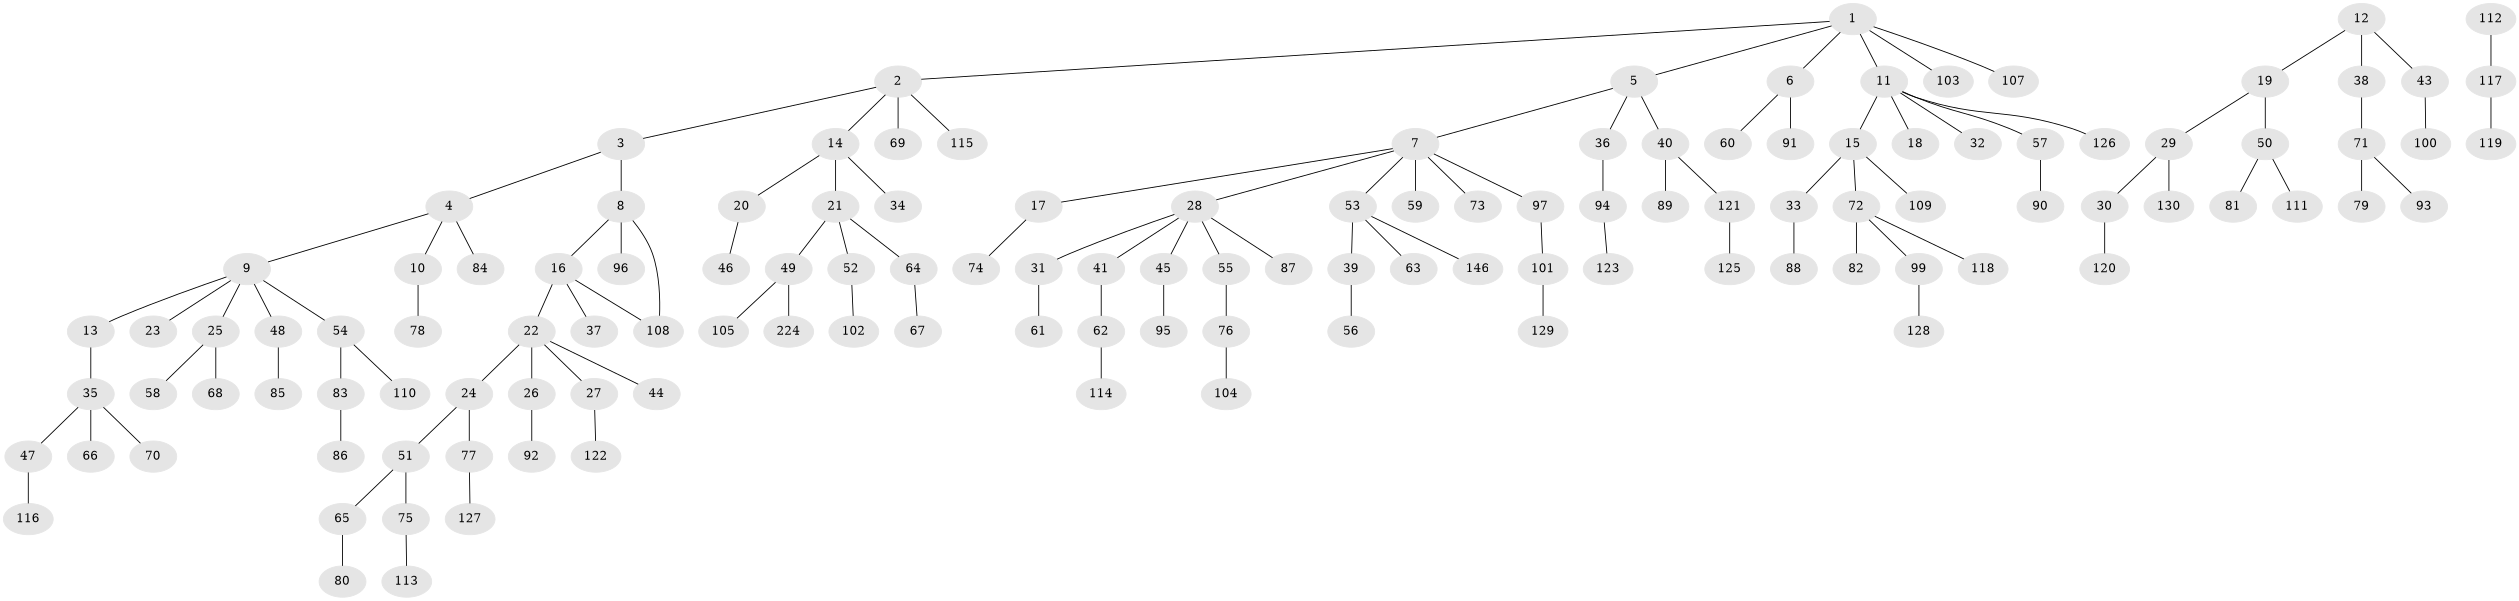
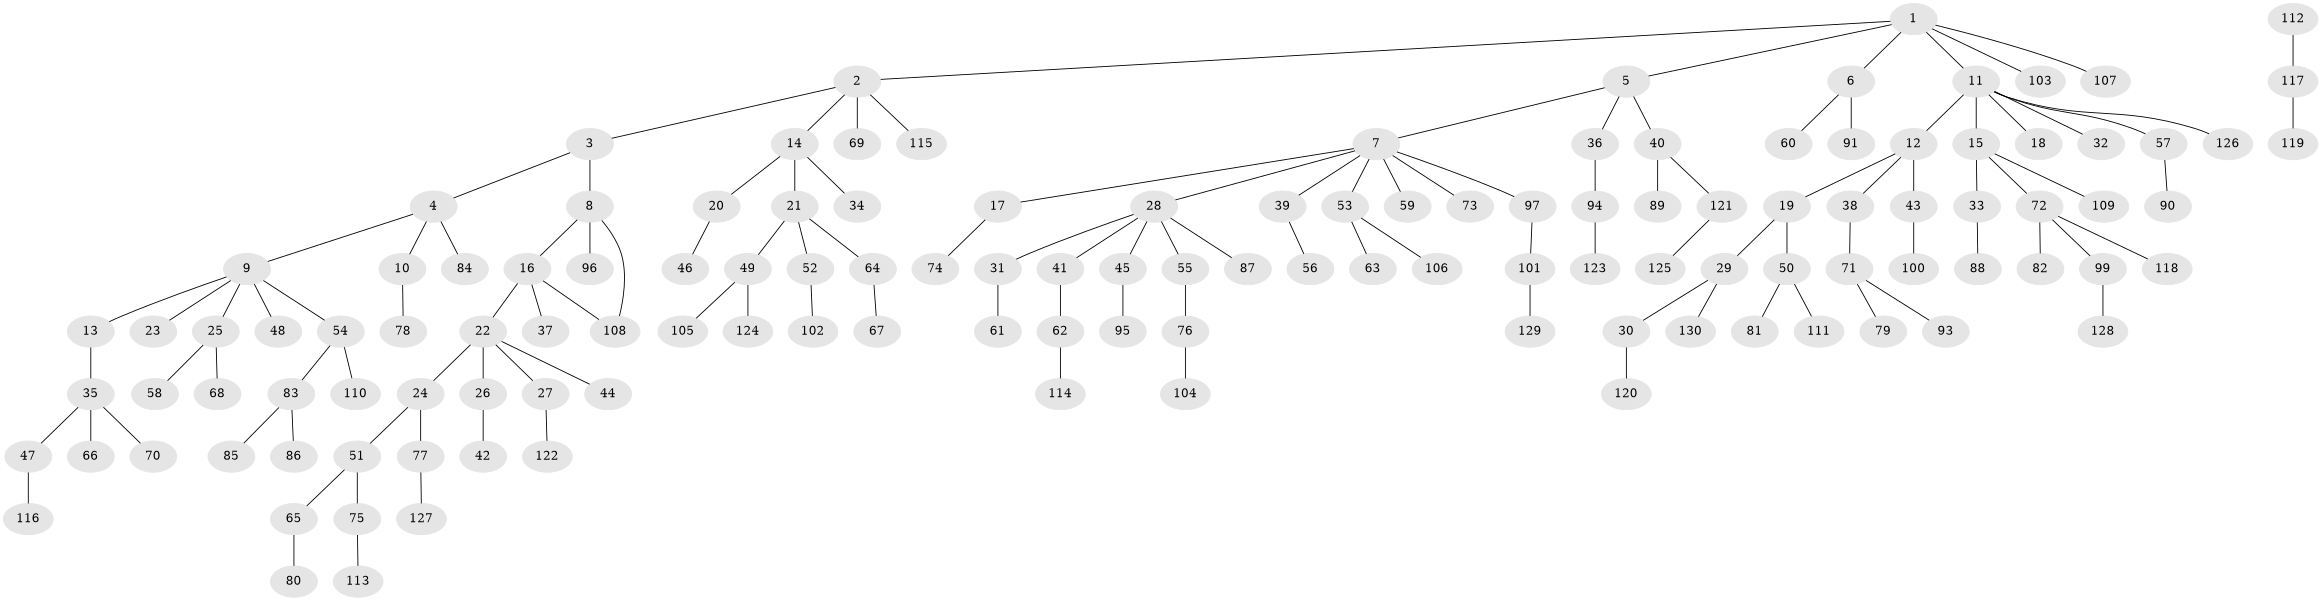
none -> (1945, 113)
(1352, 238) -> (1329, 175)
(1478, 269) -> (1437, 269)
(789, 332) -> (748, 332)
(278, 363) -> (261, 425)
(532, 457) -> (483, 457)
